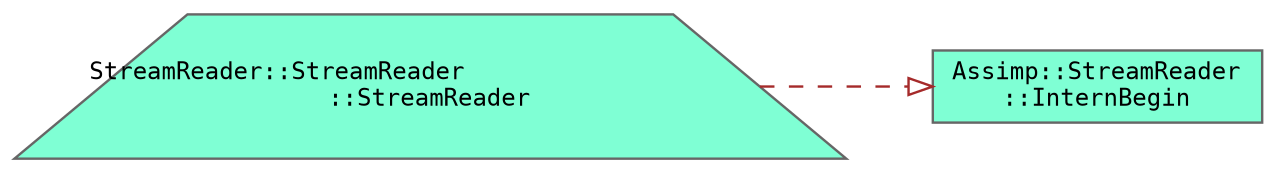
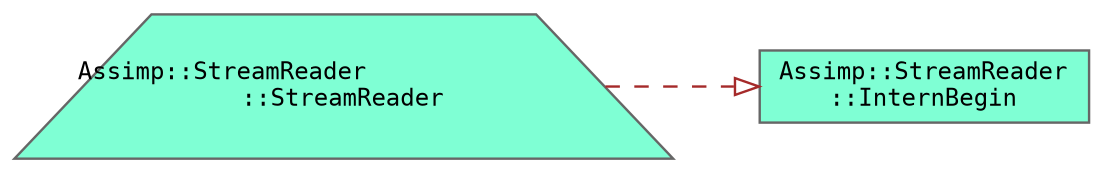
(430, 87) -> (344, 87)
